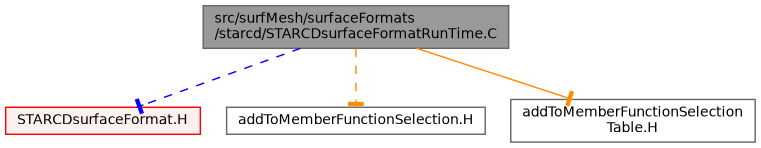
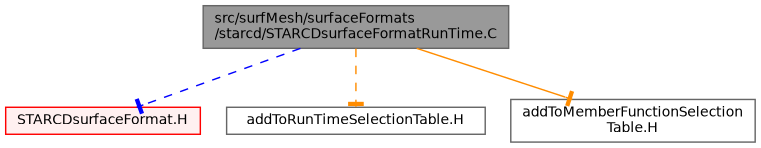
(356, 121) -> (356, 121)
